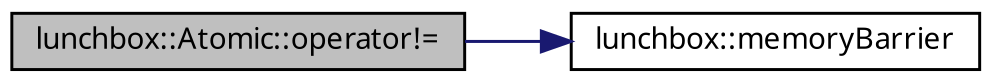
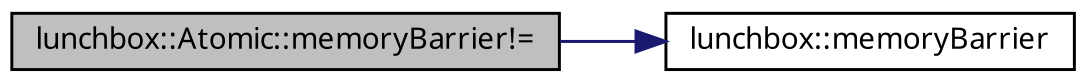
(238, 41) -> (286, 41)
